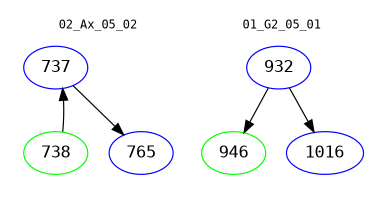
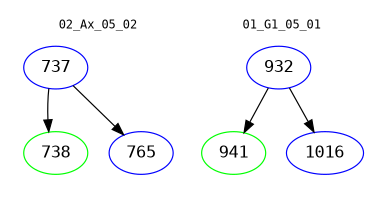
(282, 26) -> (282, 26)
(64, 116) -> (48, 104)
(234, 153) -> (234, 153)
